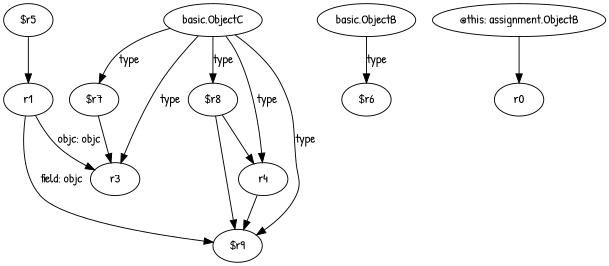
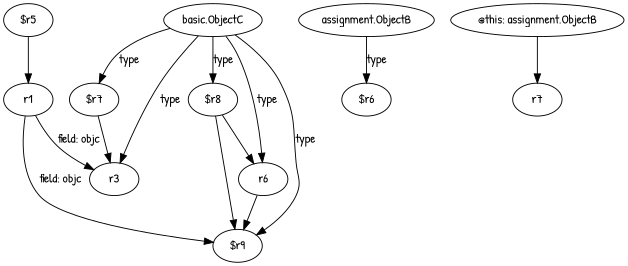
(366, 20) -> (366, 20)
(519, 100) -> (537, 100)
(79, 139) -> (79, 139)
(263, 179) -> (263, 179)
